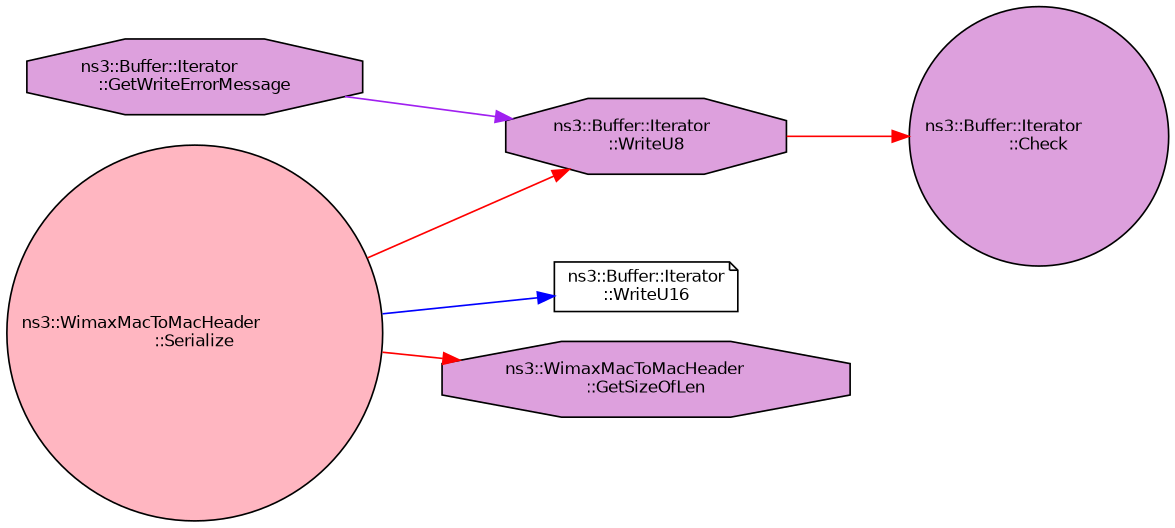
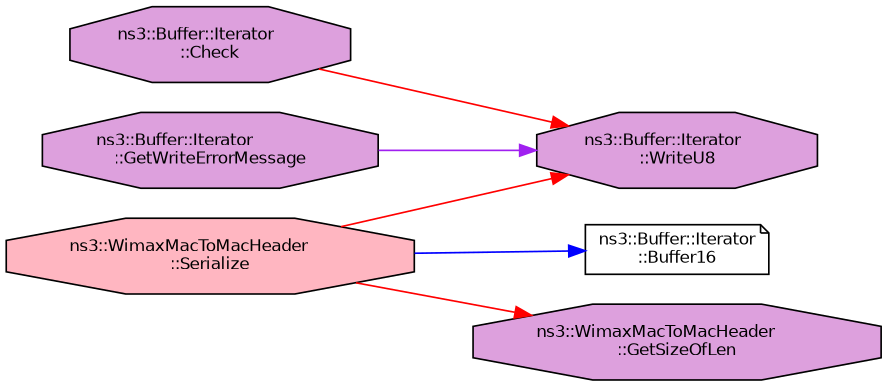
(839, 136) -> (435, 96)
(1039, 136) -> (210, 45)
(646, 287) -> (677, 250)
(195, 333) -> (210, 256)
